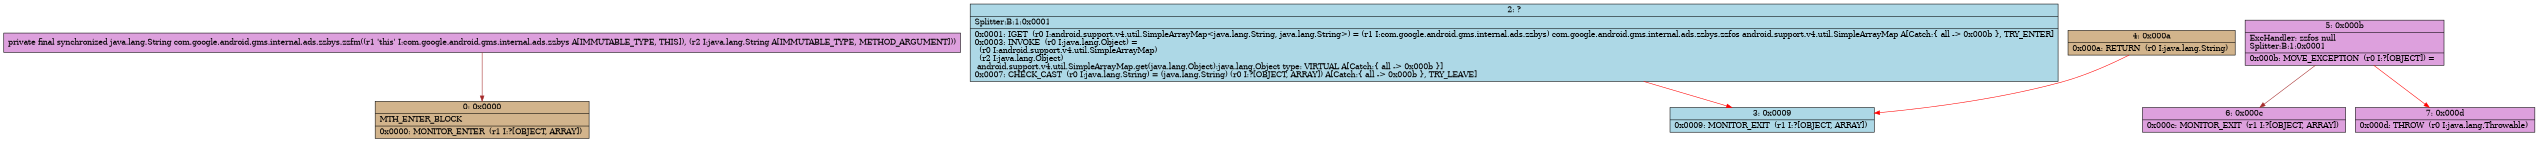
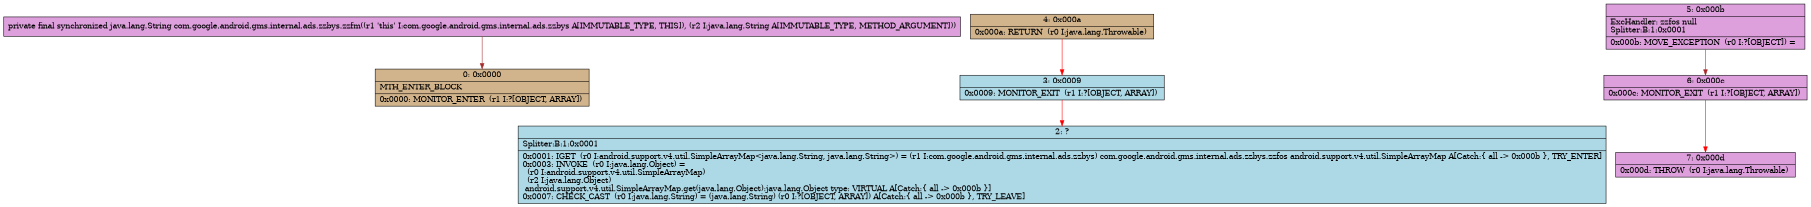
(2152, 49) -> (1062, 33)
(2399, 85) -> (1705, 123)
(1685, 94) -> (1062, 110)
